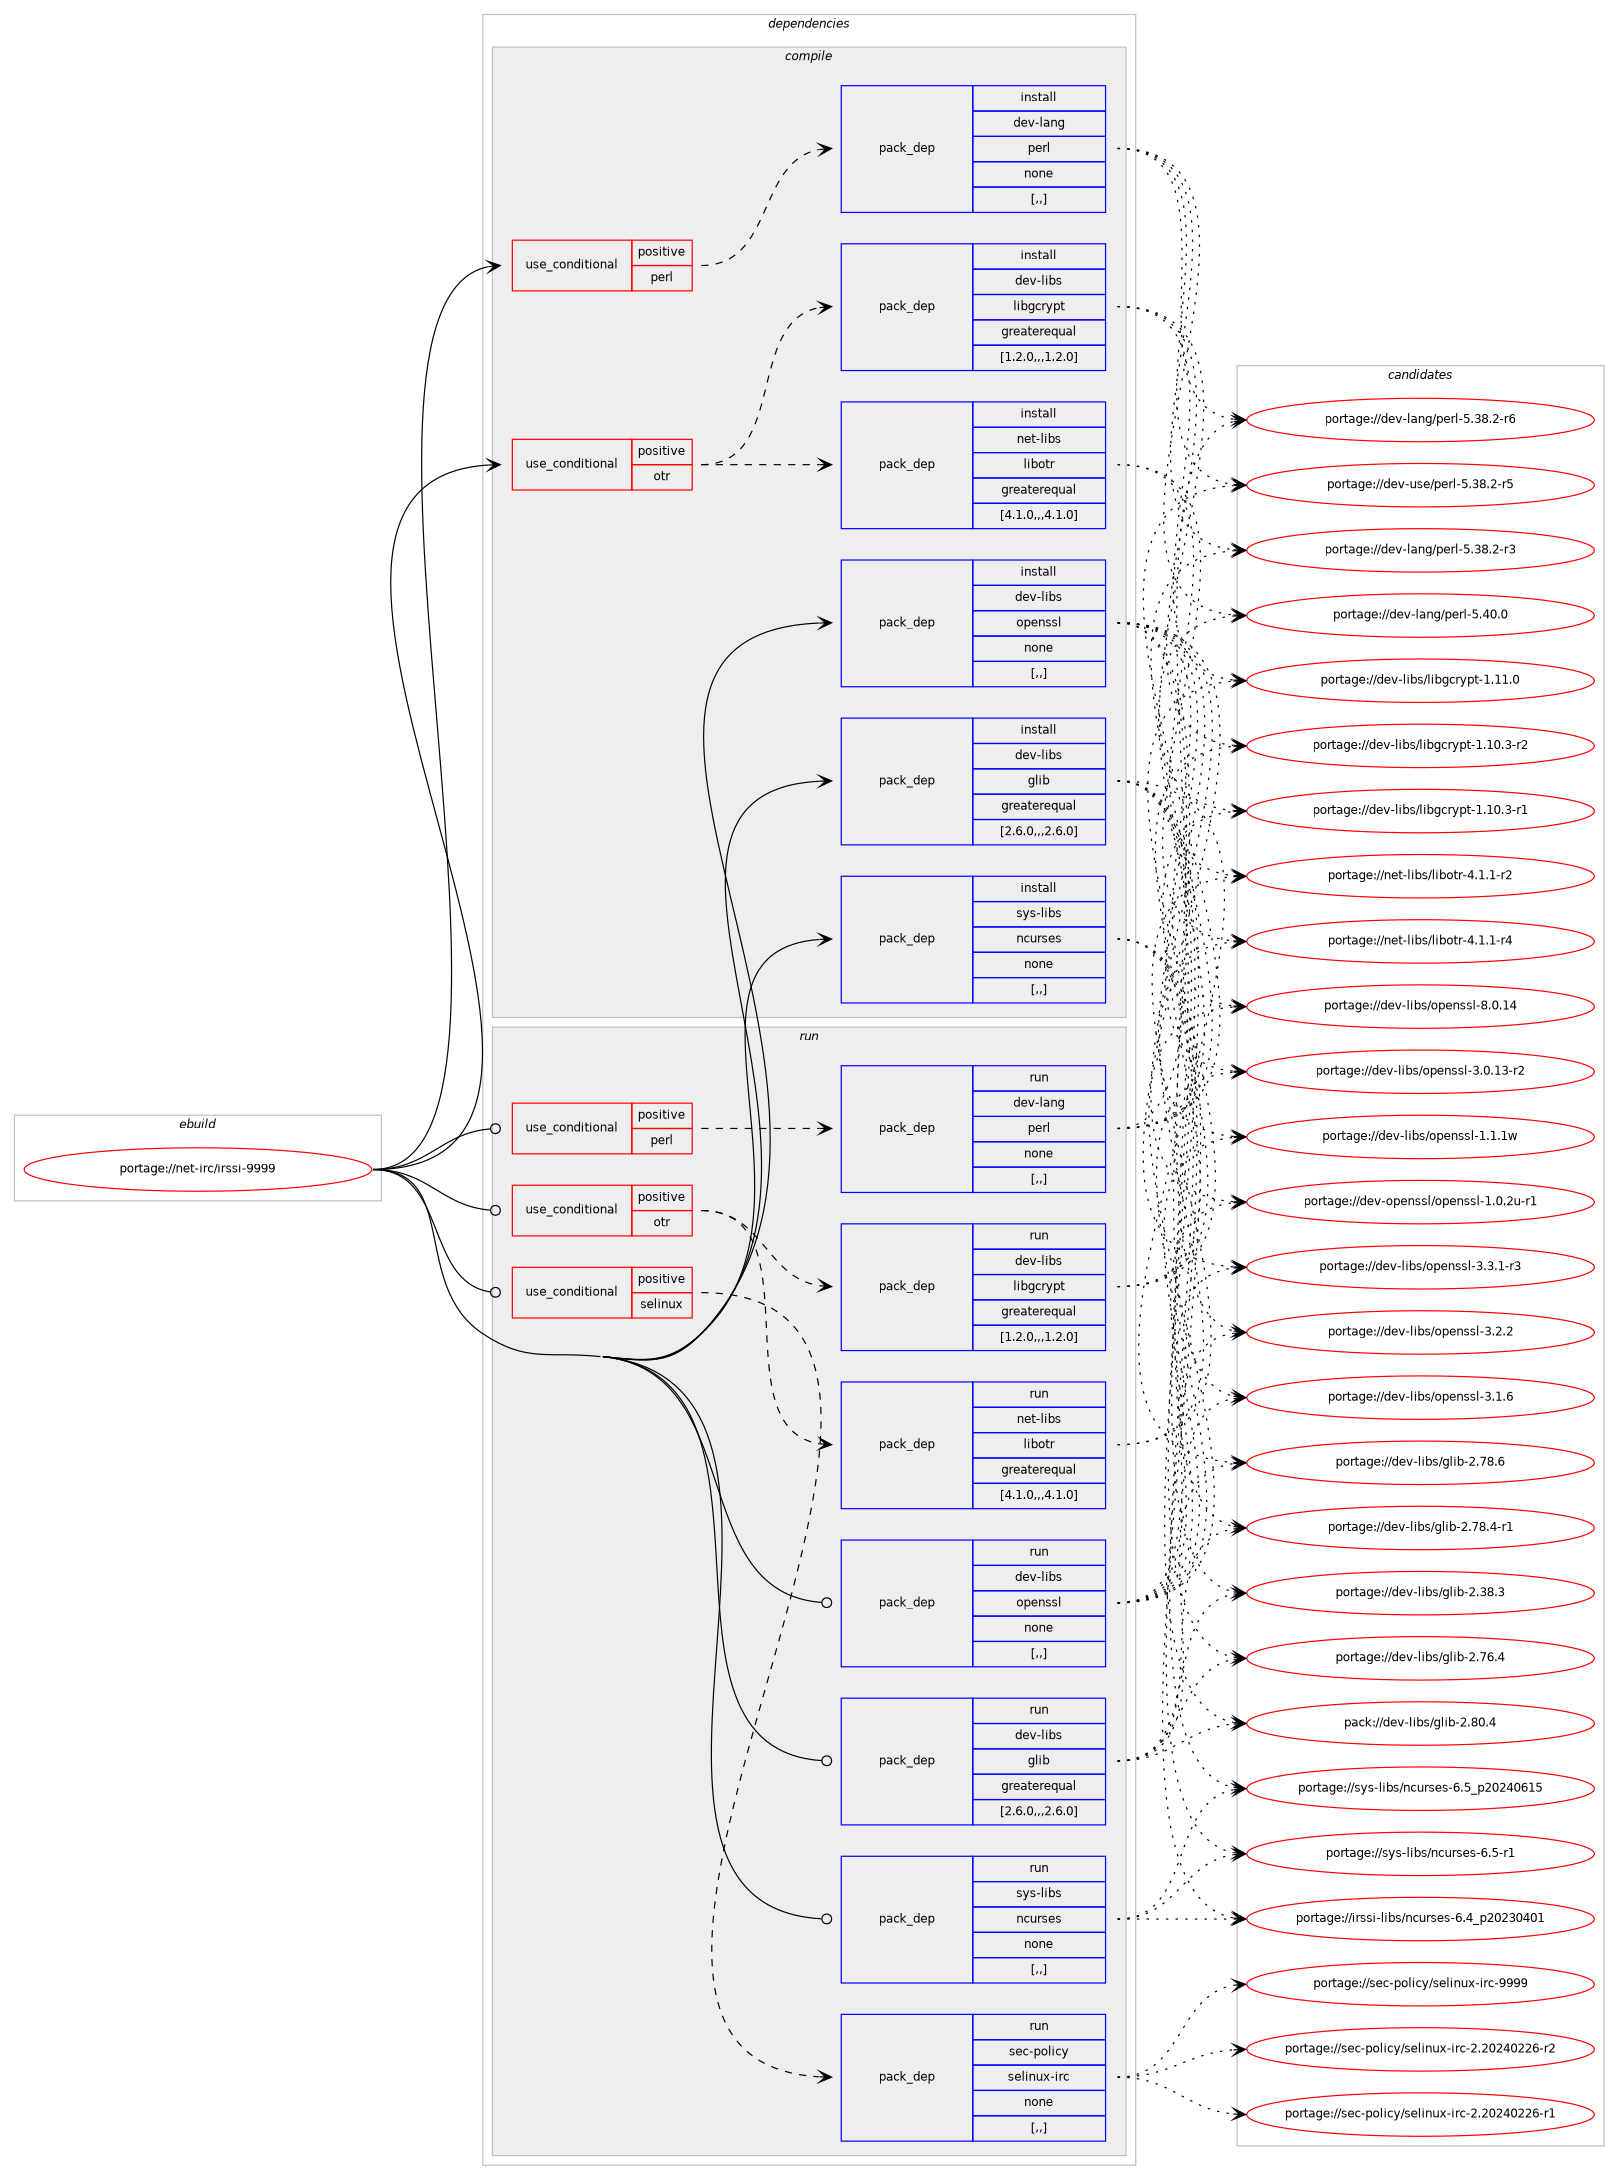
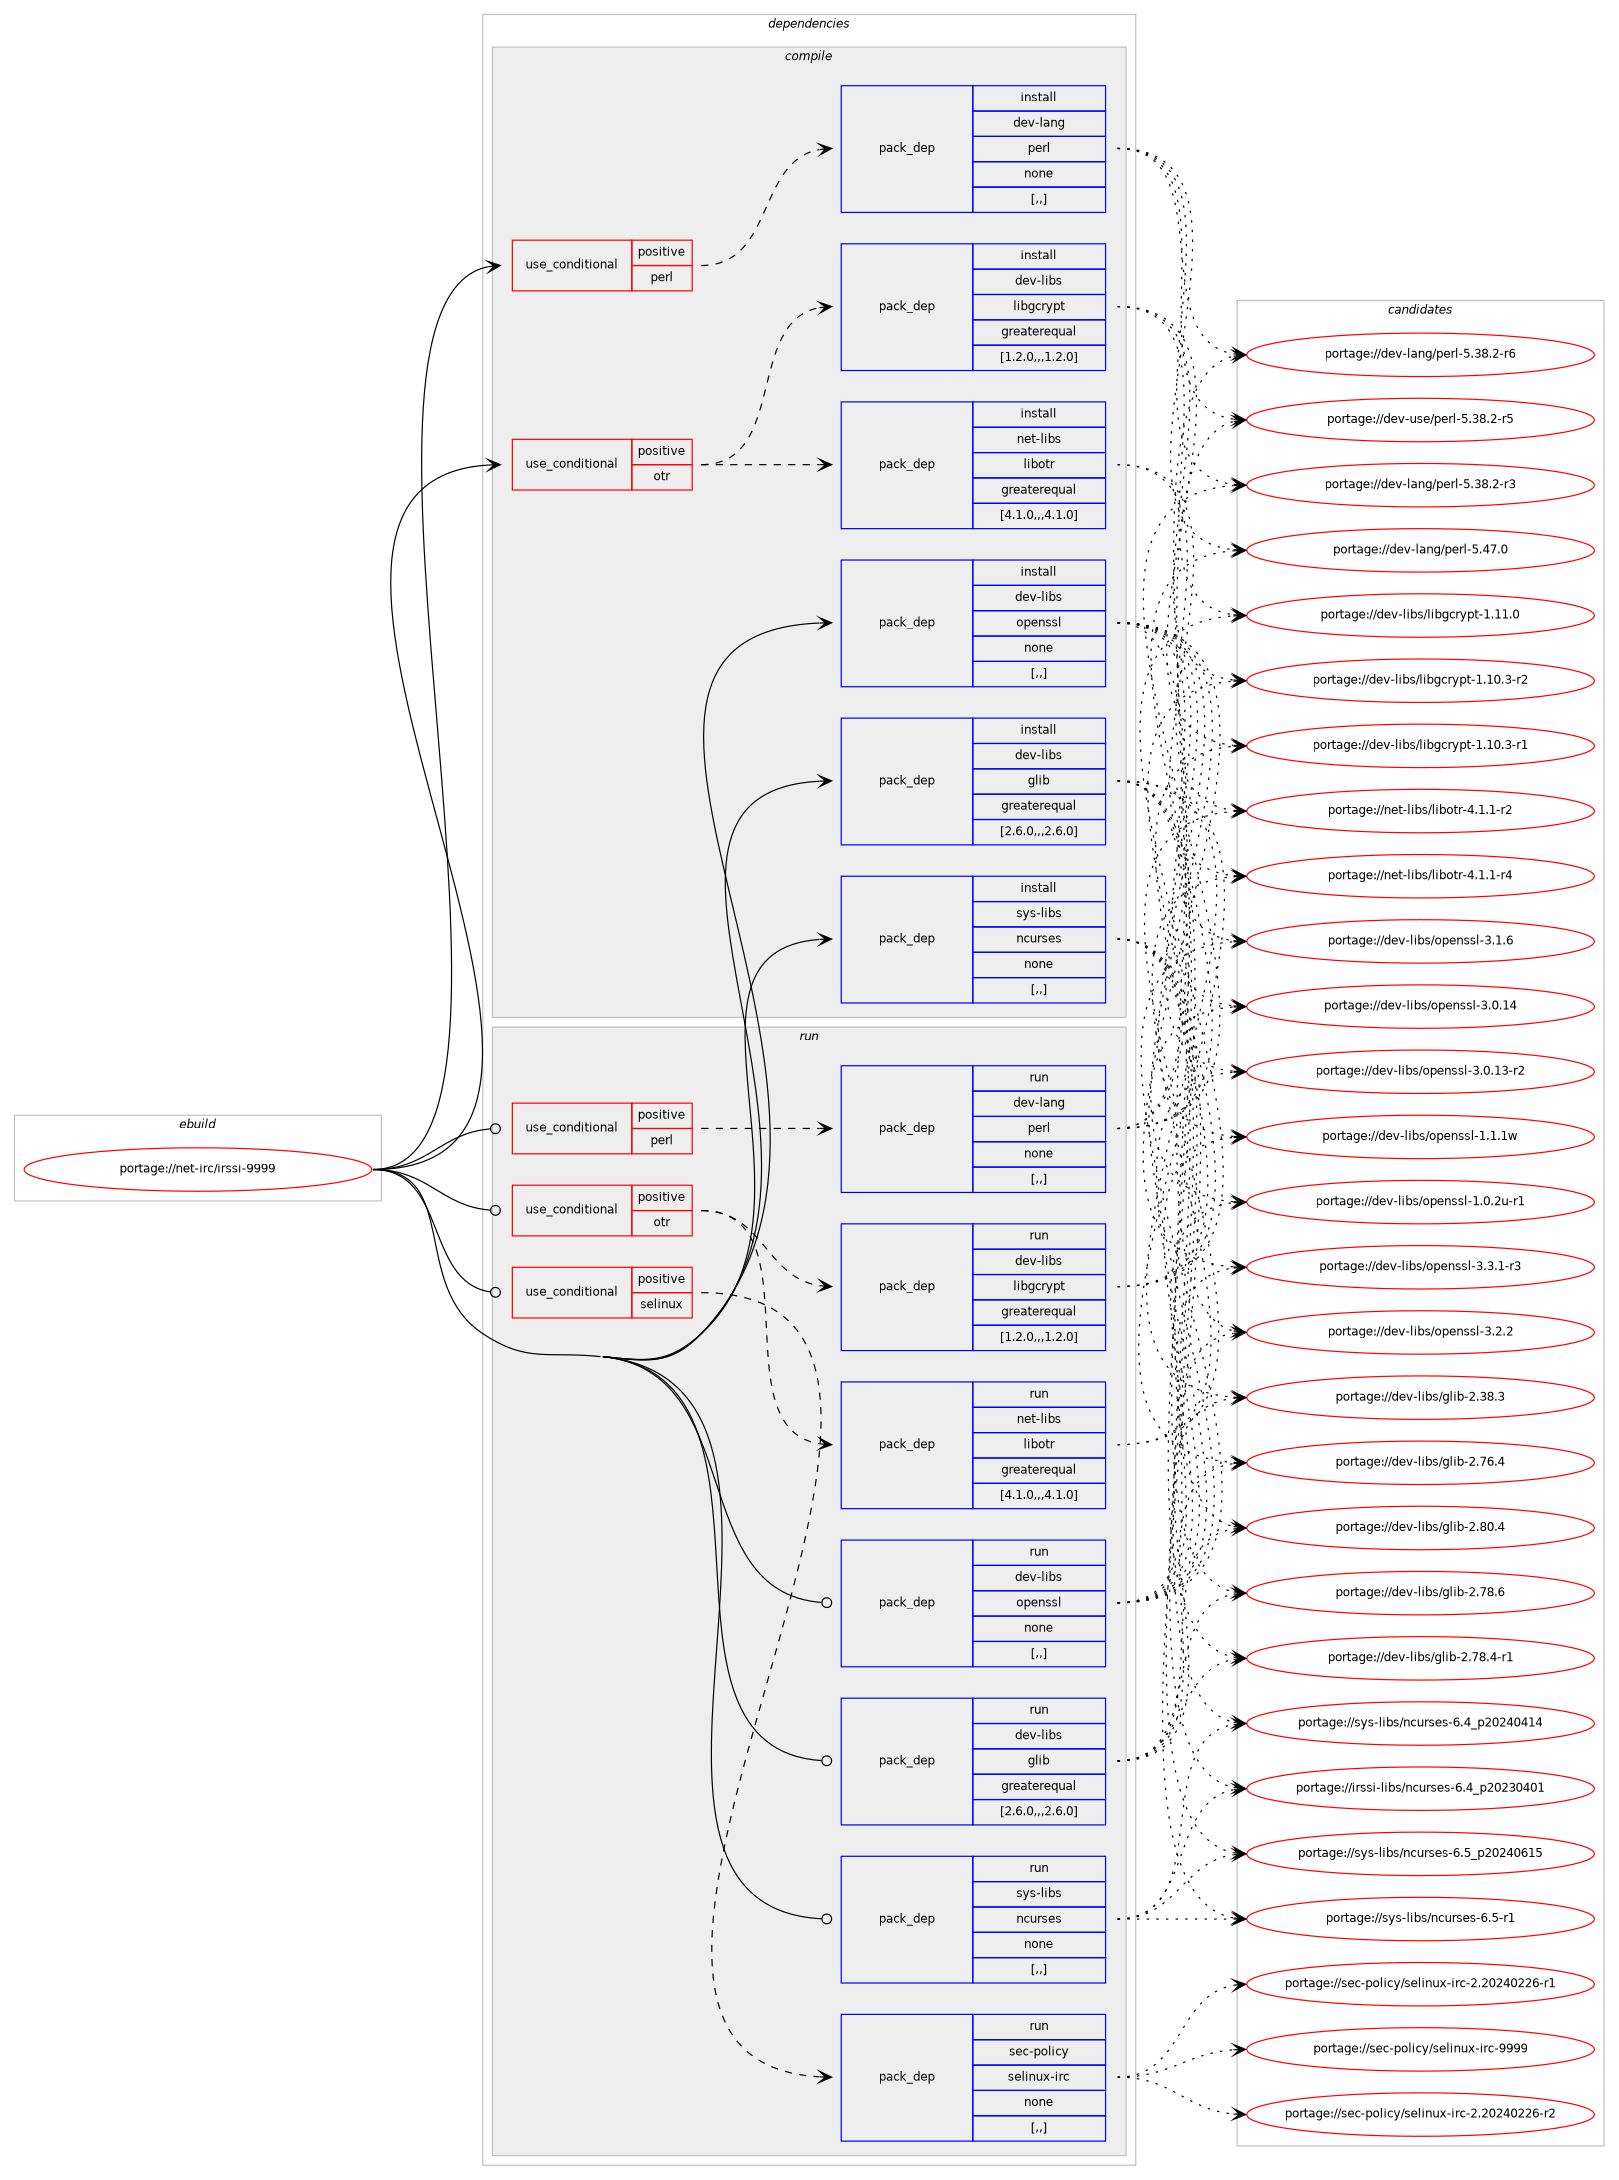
(1421, 616) -> (1421, 550)
(1421, 1007) -> (1421, 1007)
(1421, 1202) -> (1421, 1202)
(1421, 1724) -> (1421, 1528)
none -> (1421, 1724)
